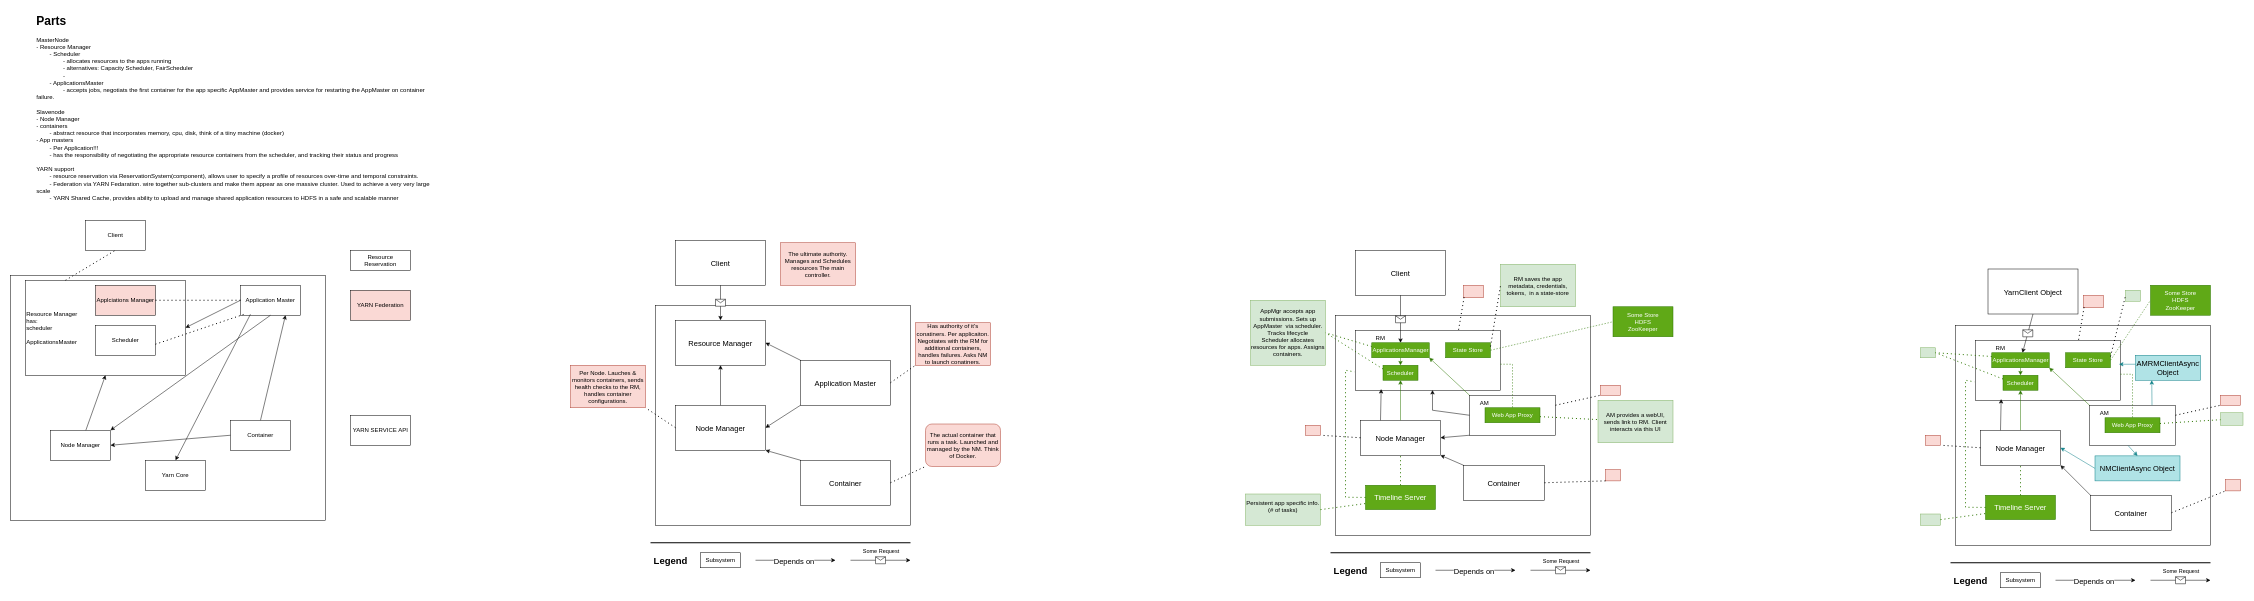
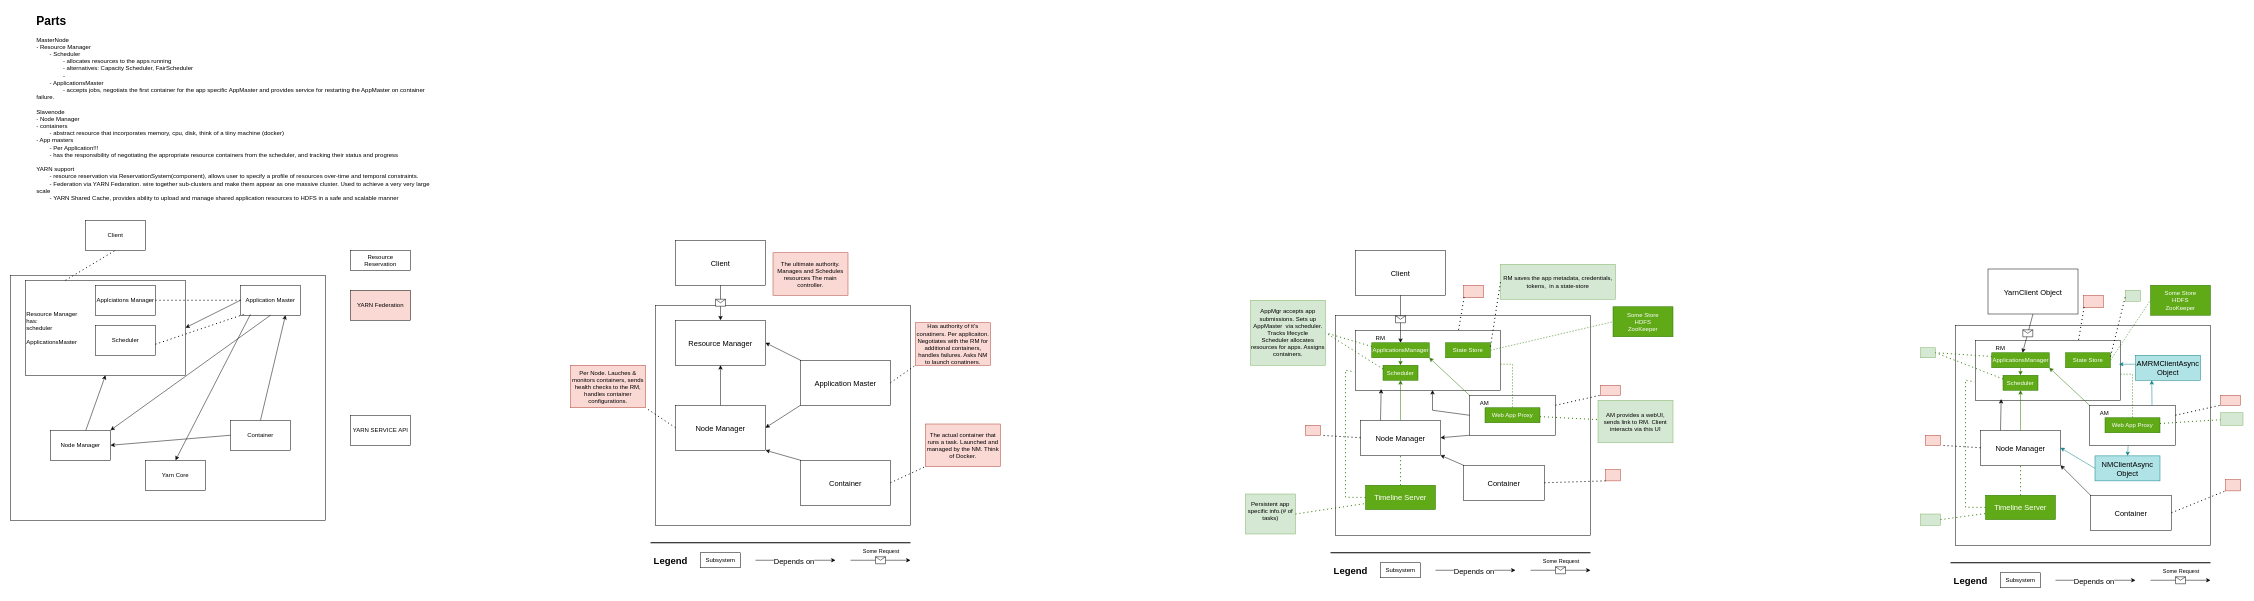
(818, 264) -> (810, 274)
(1538, 286) -> (1558, 282)
(125, 300) -> (125, 300)
(963, 445) -> (963, 445)
(2137, 468) -> (2127, 468)
(1283, 510) -> (1270, 514)
